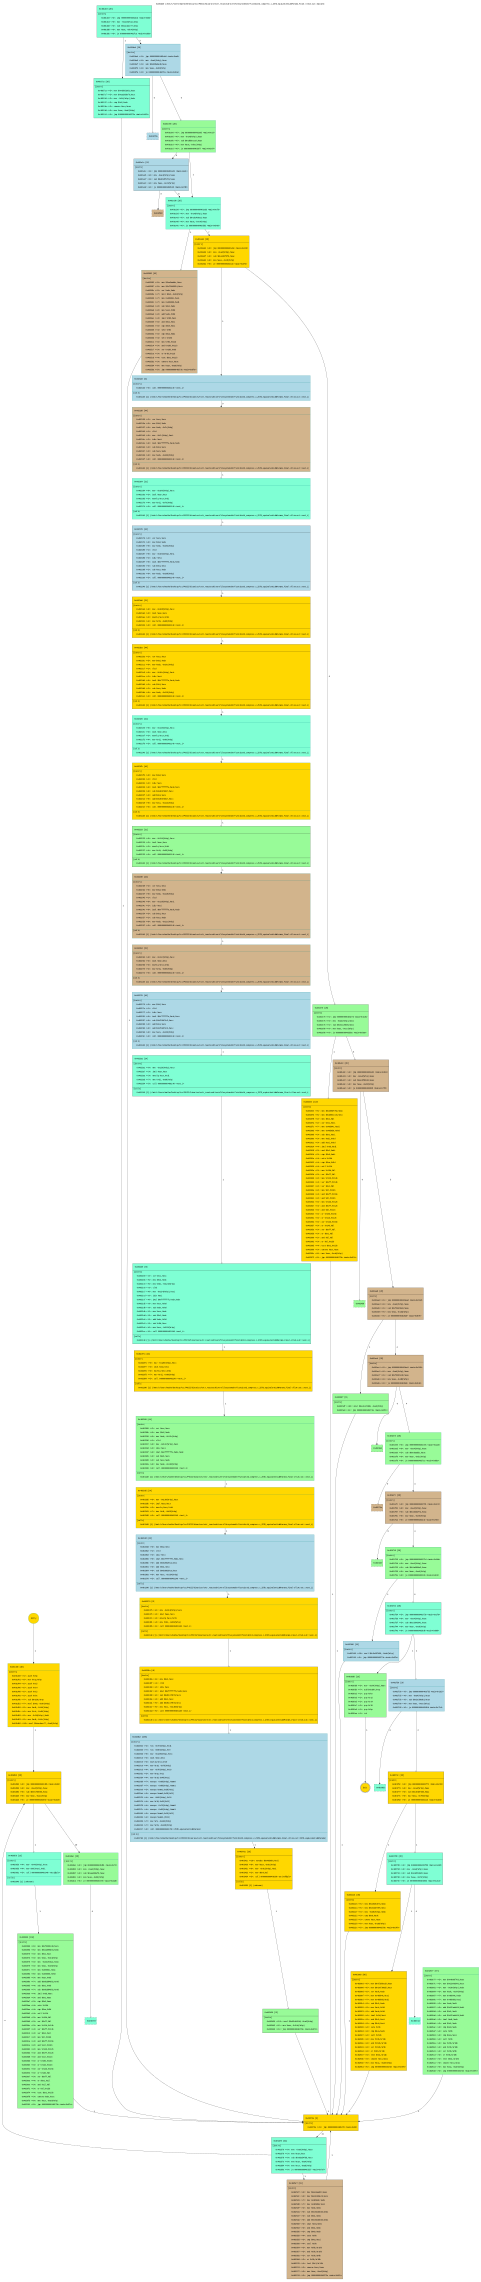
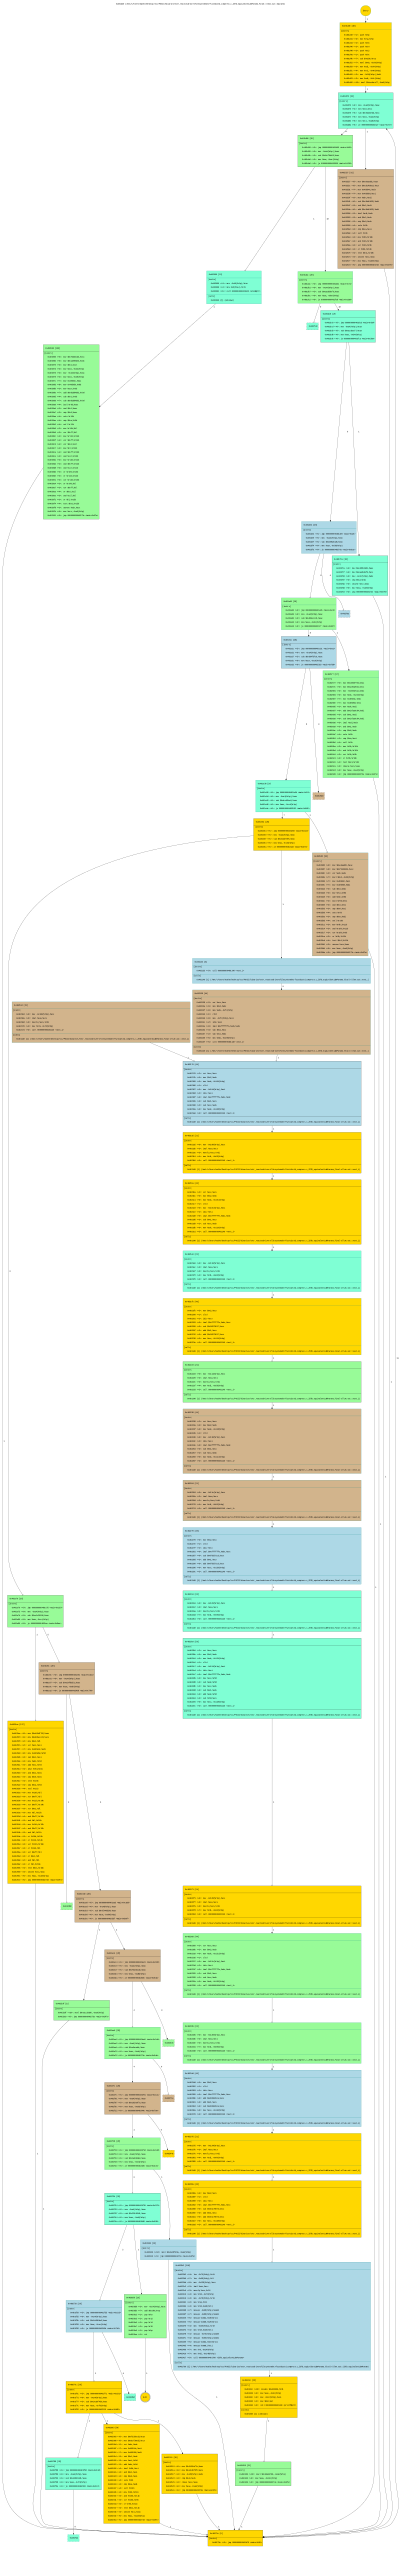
(191, 174) -> (343, 648)
none -> (336, 306)
(221, 475) -> (277, 1057)
(221, 499) -> (101, 1022)
(225, 1508) -> (272, 2043)
(377, 1563) -> (169, 2154)
(34, 1749) -> (366, 89)
(34, 1788) -> (325, 151)
(403, 1927) -> (104, 2418)
